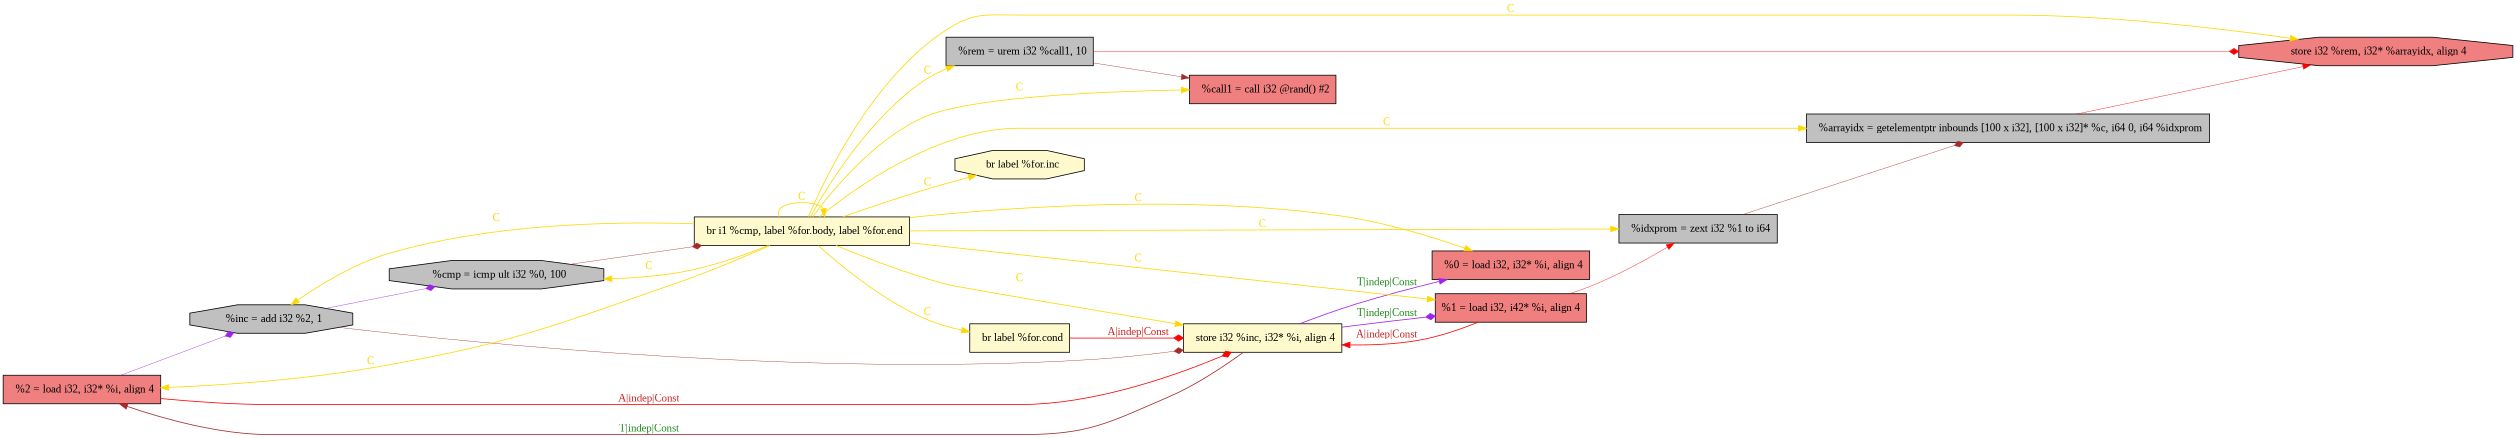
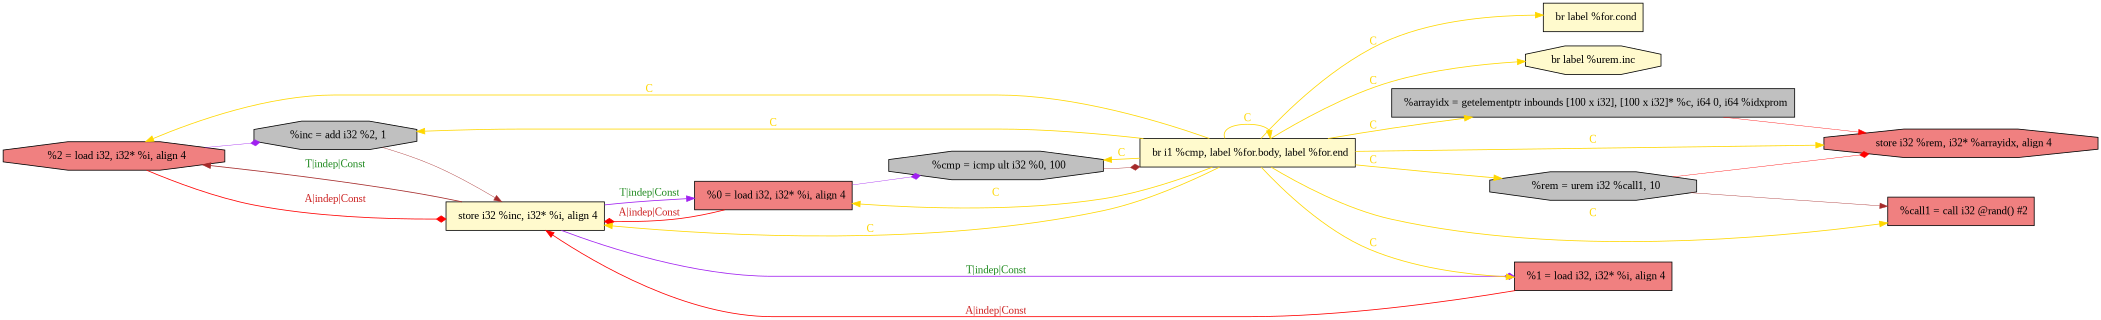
(1020, 51) -> (1593, 186)
(1020, 165) -> (1593, 60)
(1698, 229) -> none
(376, 298) -> (882, 181)
(1511, 308) -> (1593, 276)
(1122, 338) -> (670, 220)
(756, 361) -> (441, 169)
(82, 390) -> (114, 156)
